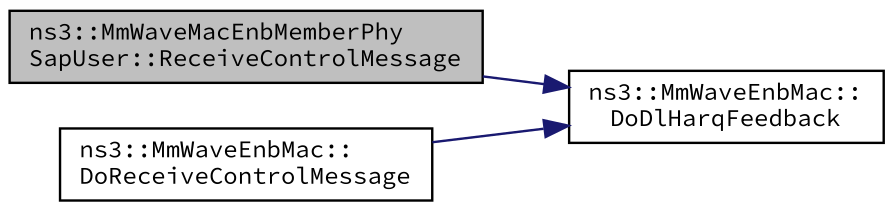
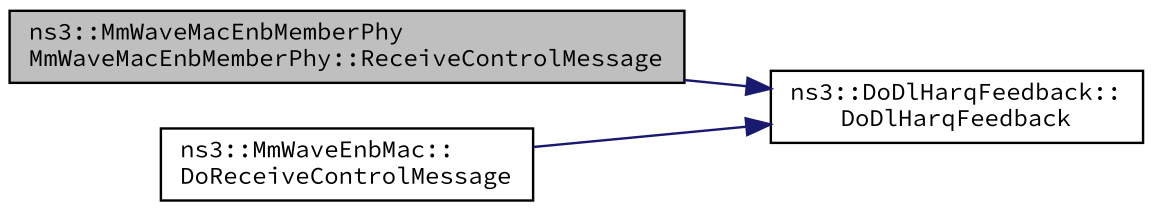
(246, 47) -> (347, 47)
(726, 107) -> (957, 107)
